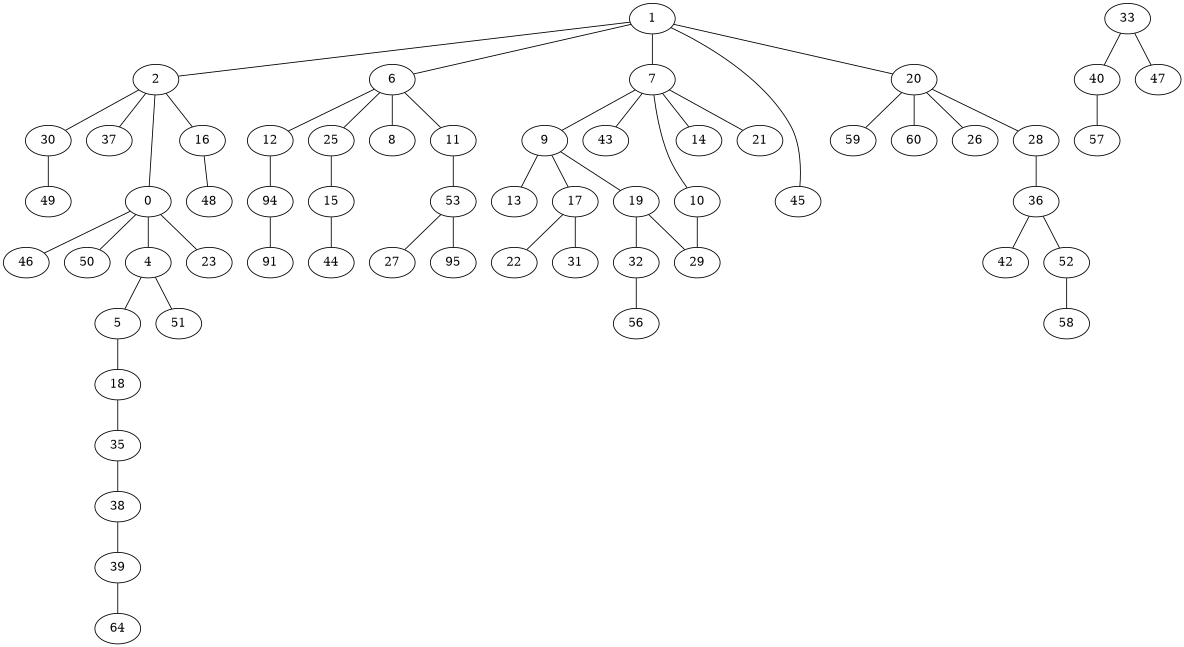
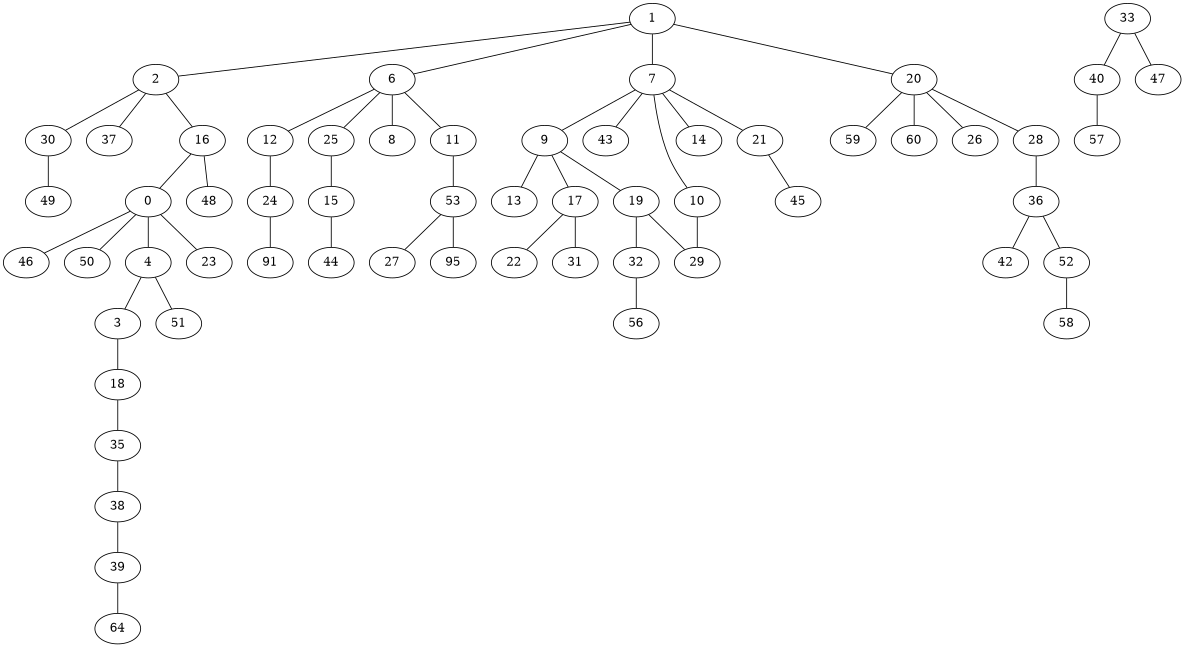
(761, 88) -> (779, 171)
(152, 141) -> (175, 171)
(270, 202) -> (270, 202)
(118, 324) -> (118, 324)
